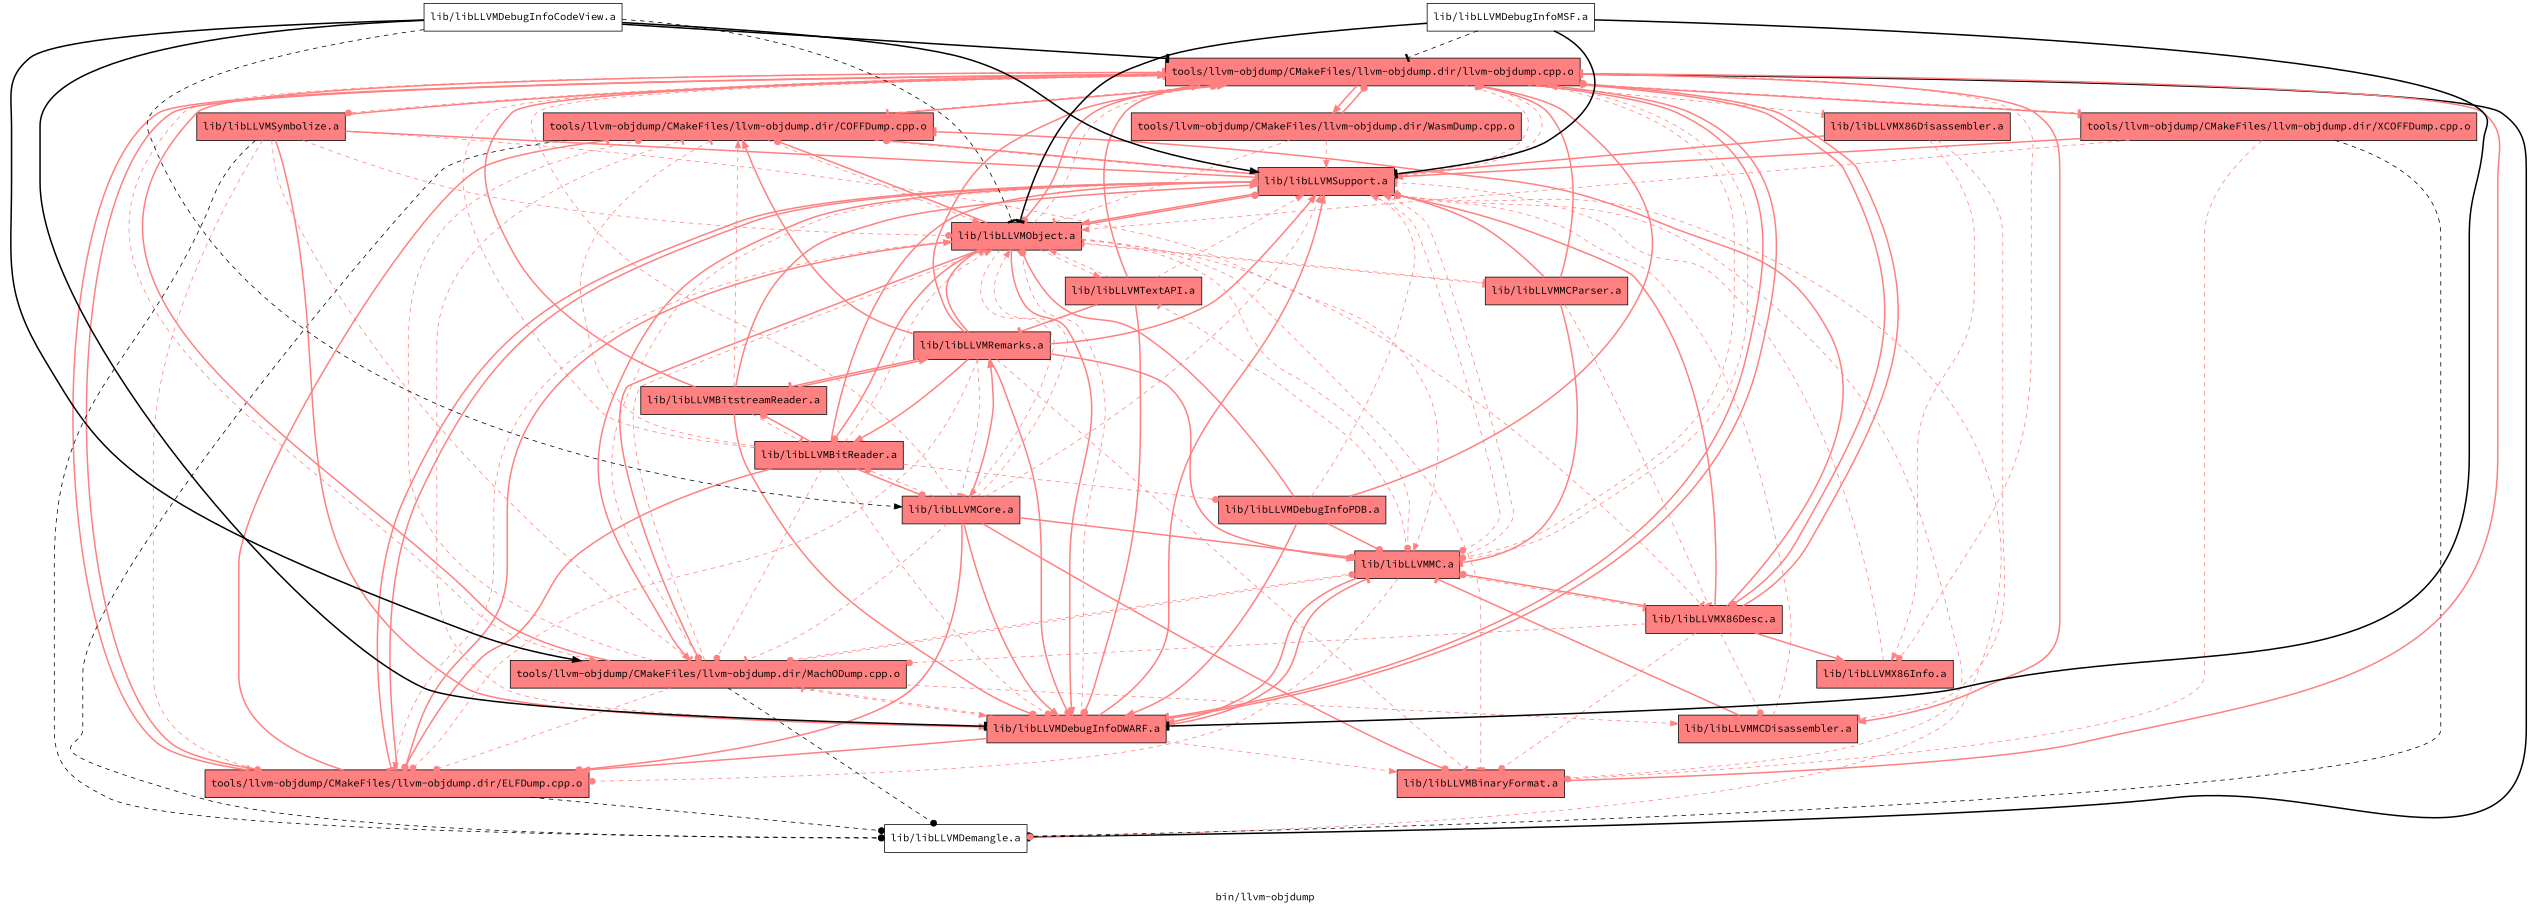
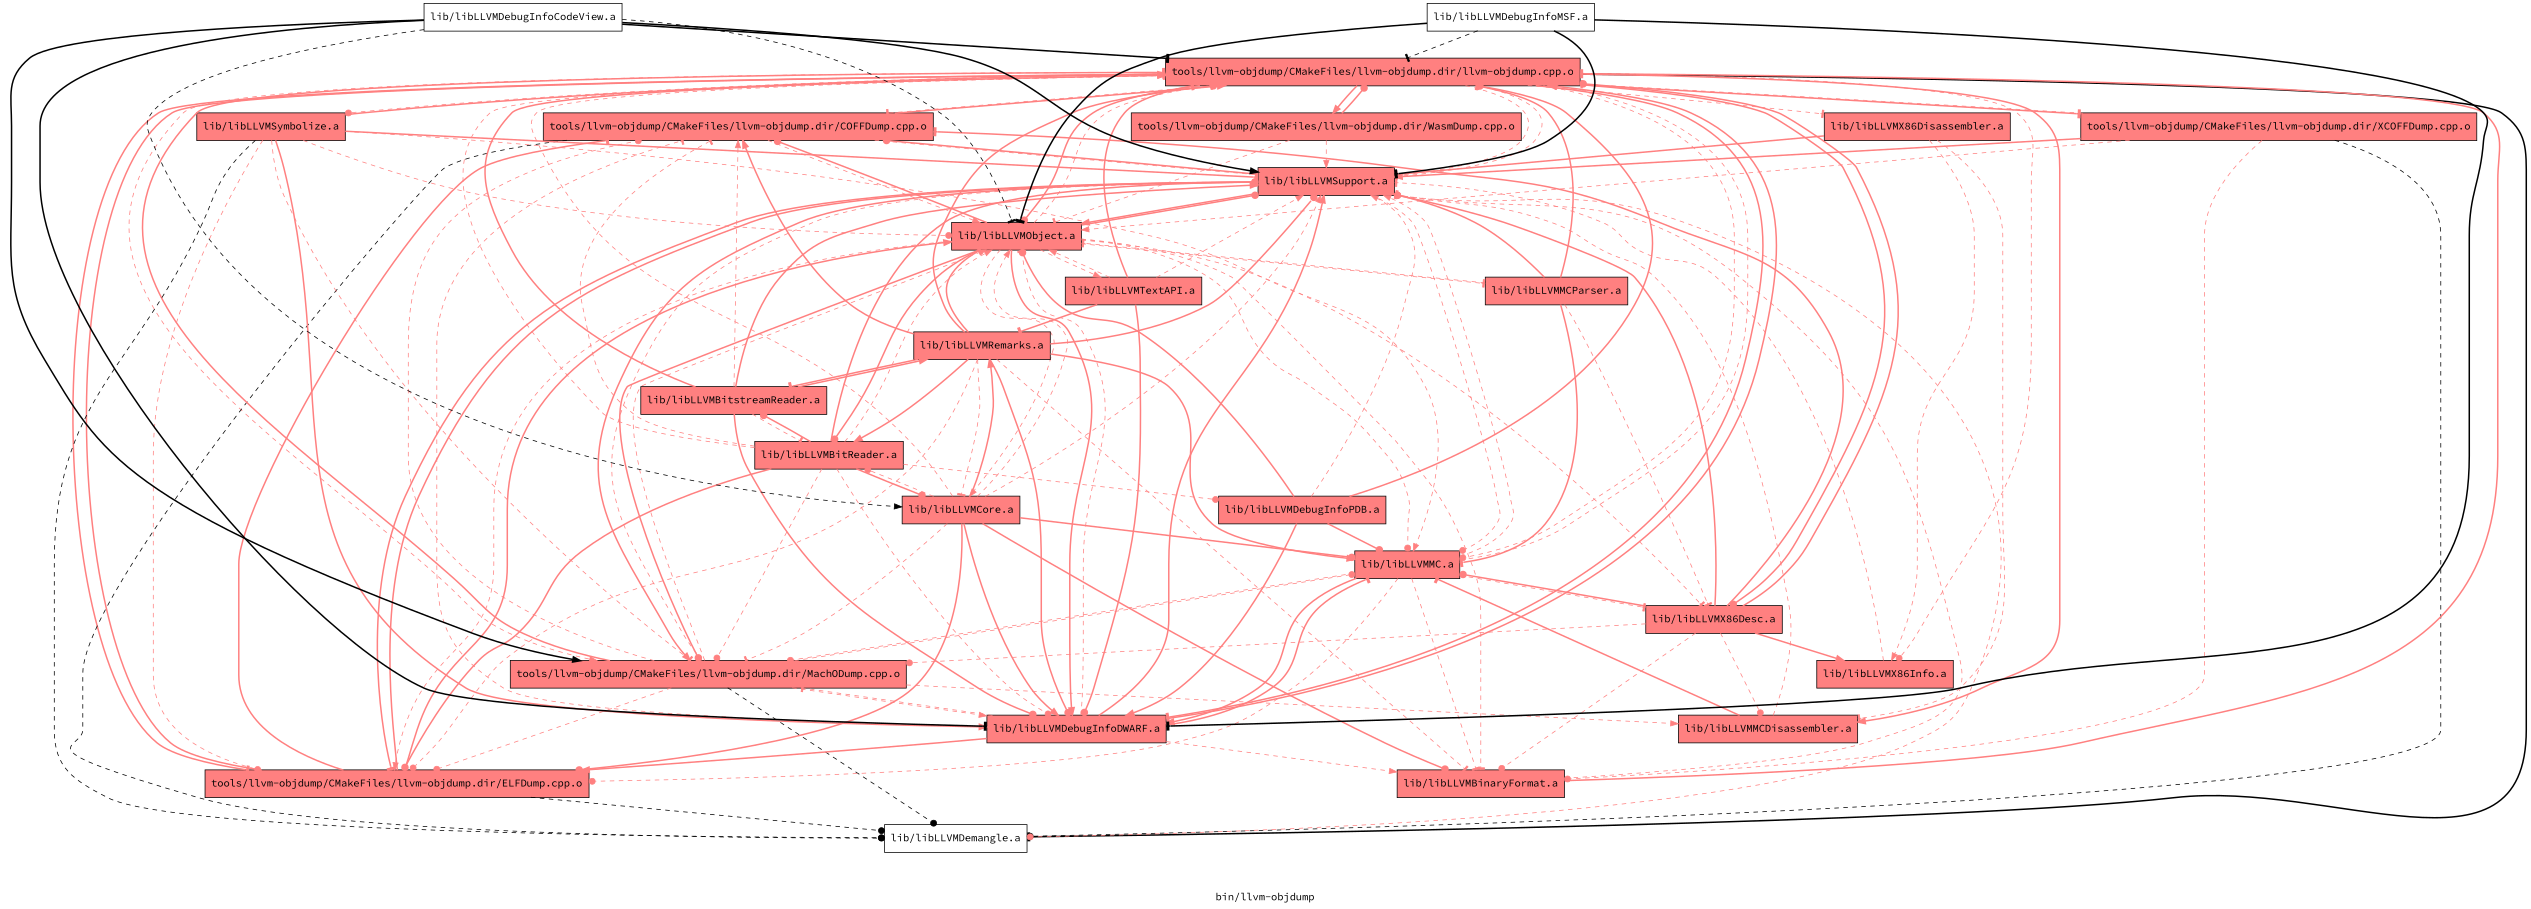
(1201, 309) -> (1201, 309)
(1310, 408) -> (1443, 673)
